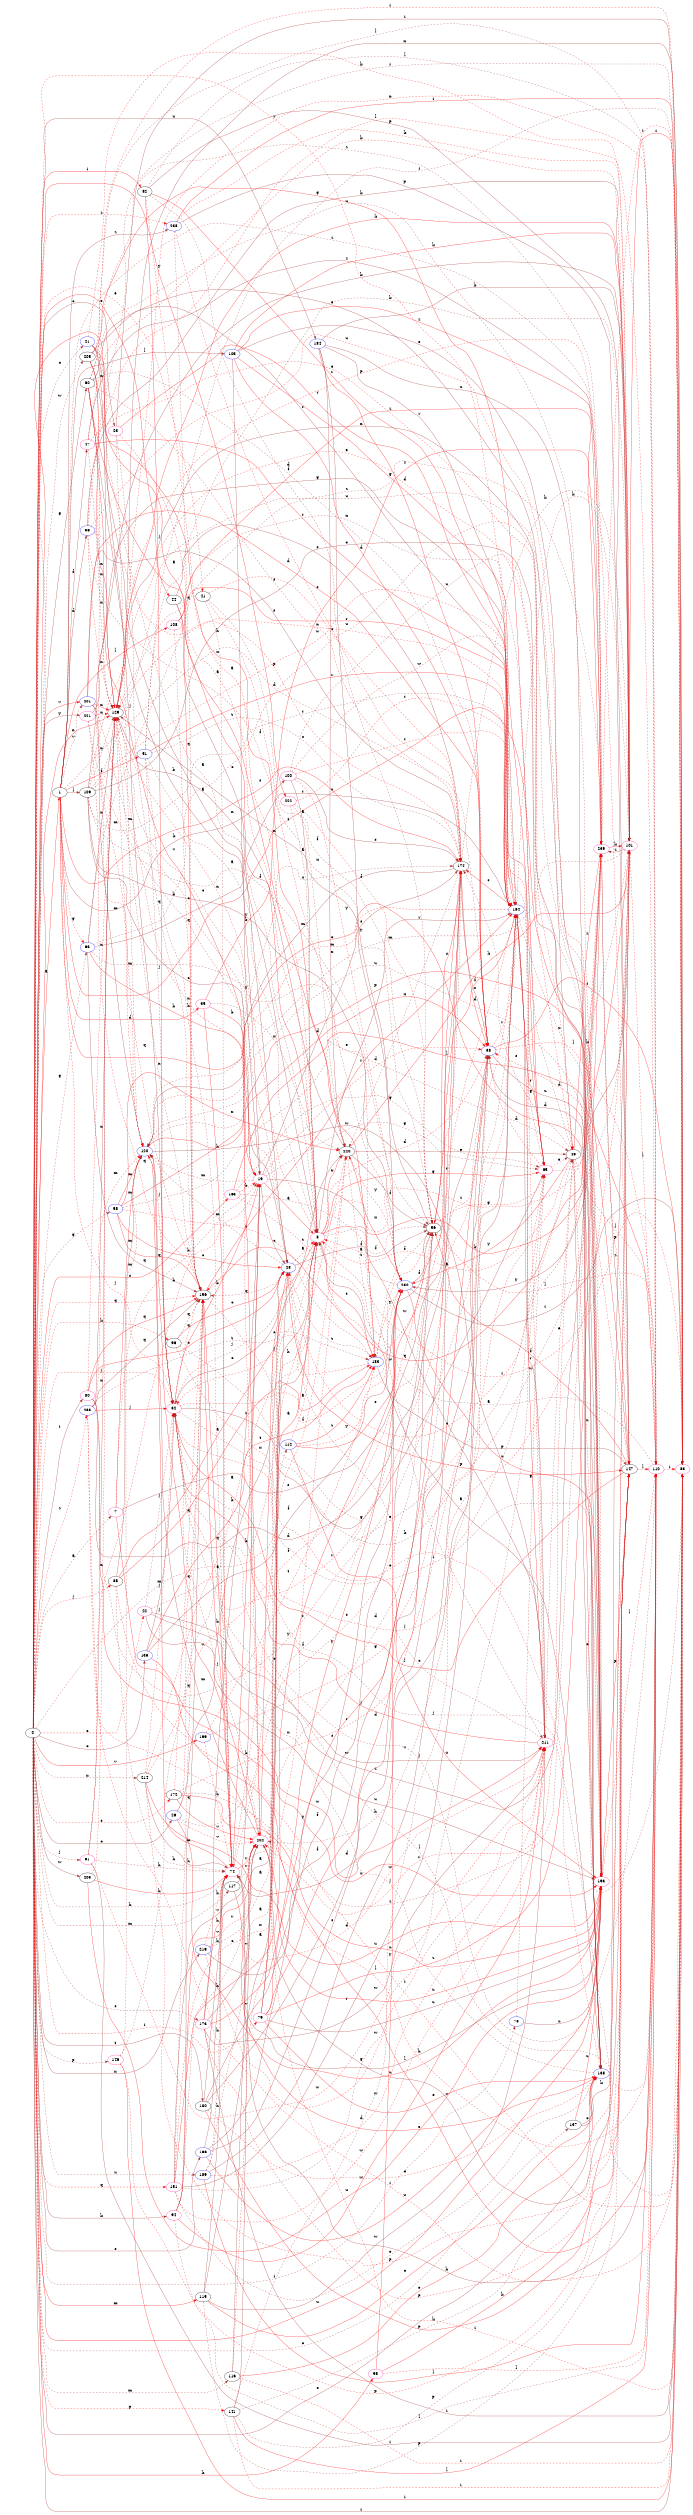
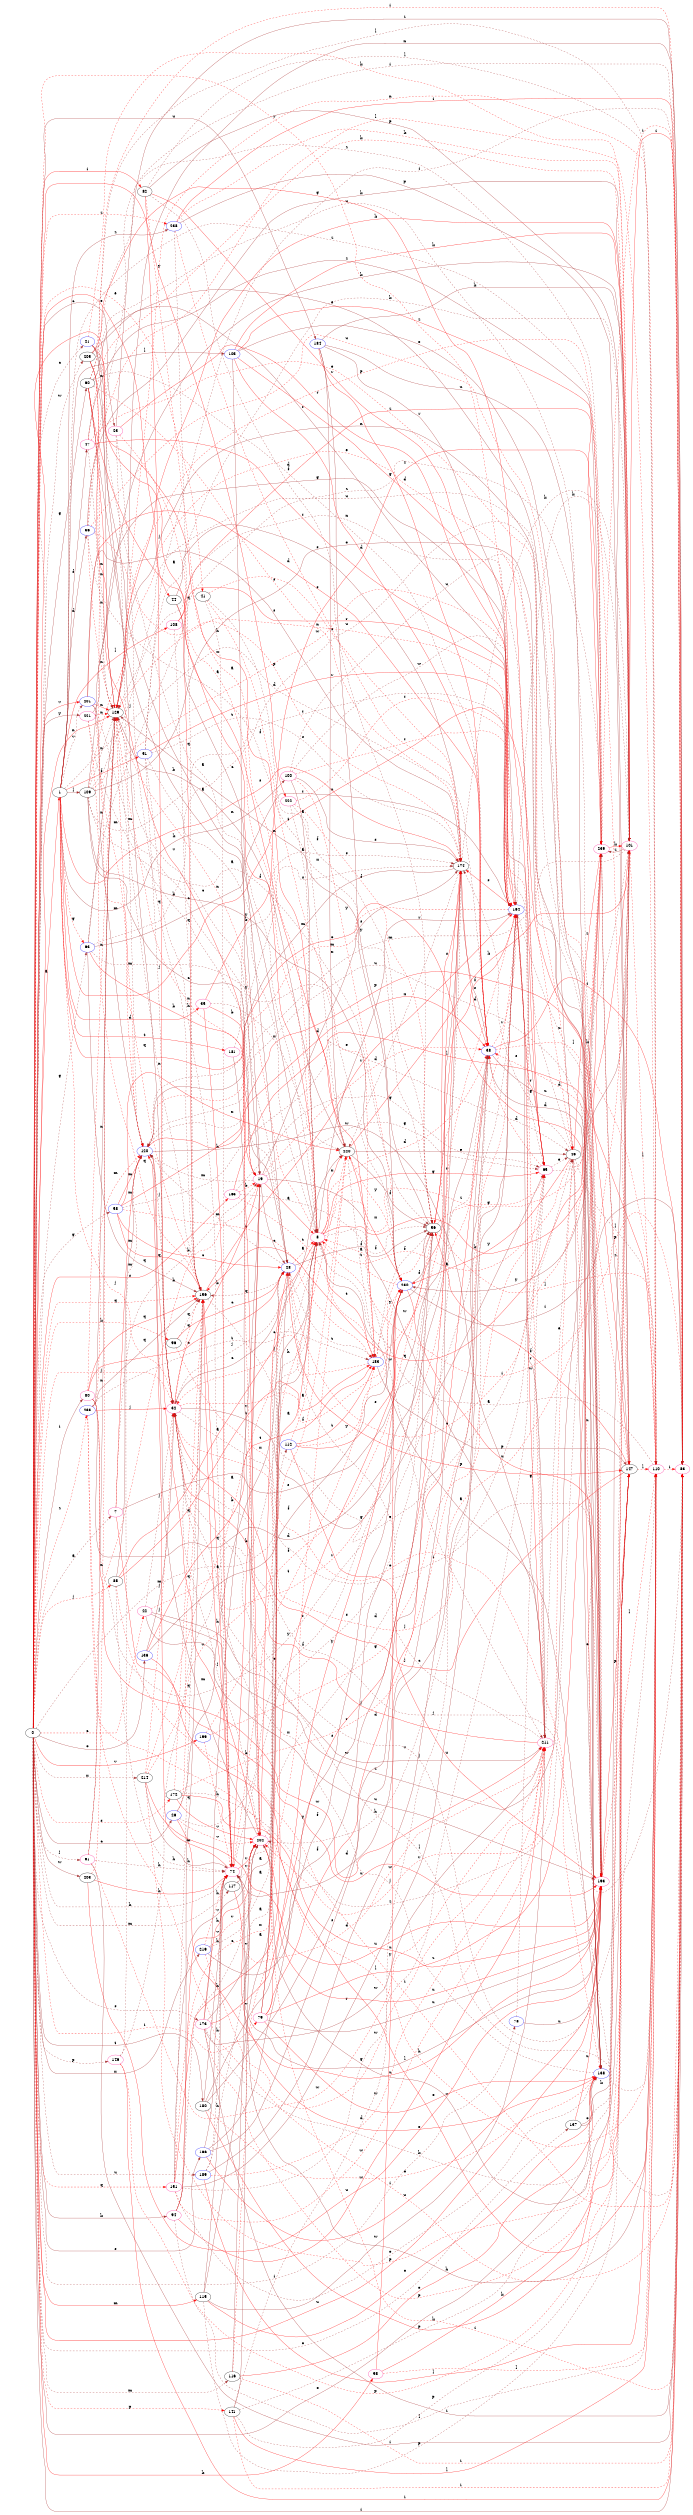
none -> (232, 1052)
(531, 1371) -> (588, 2162)
